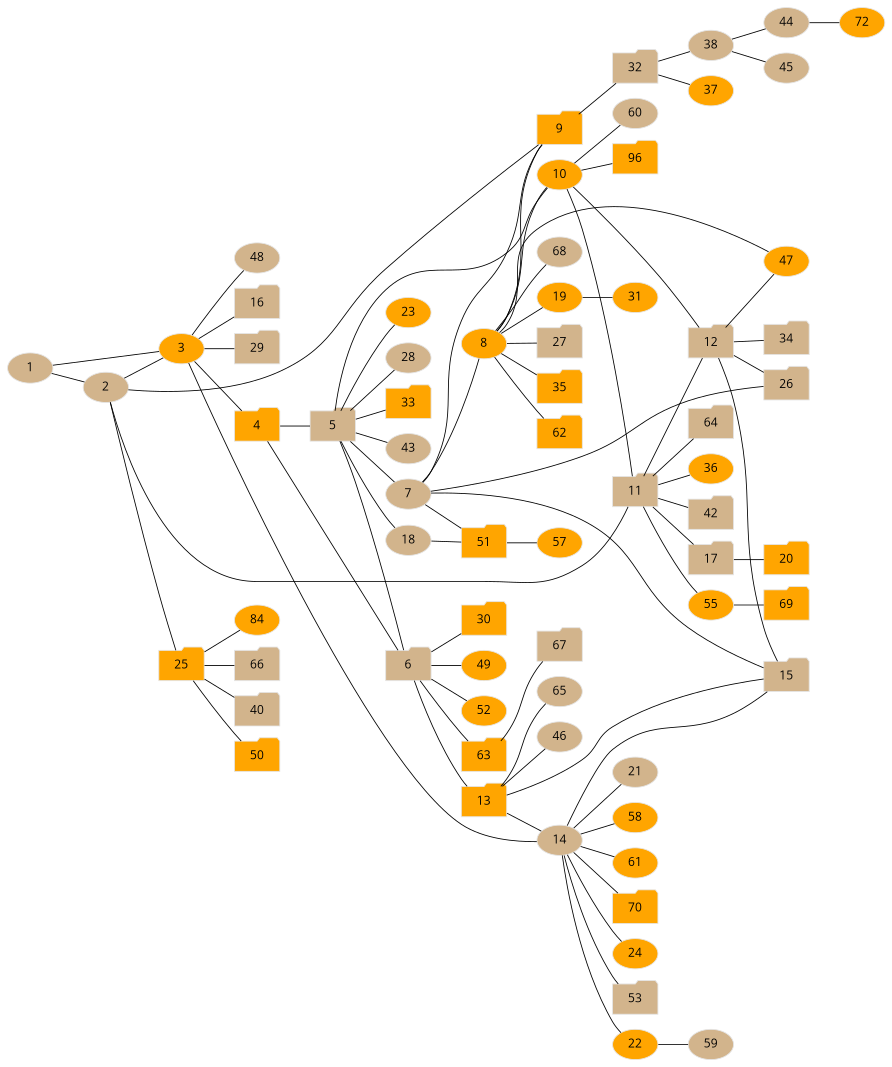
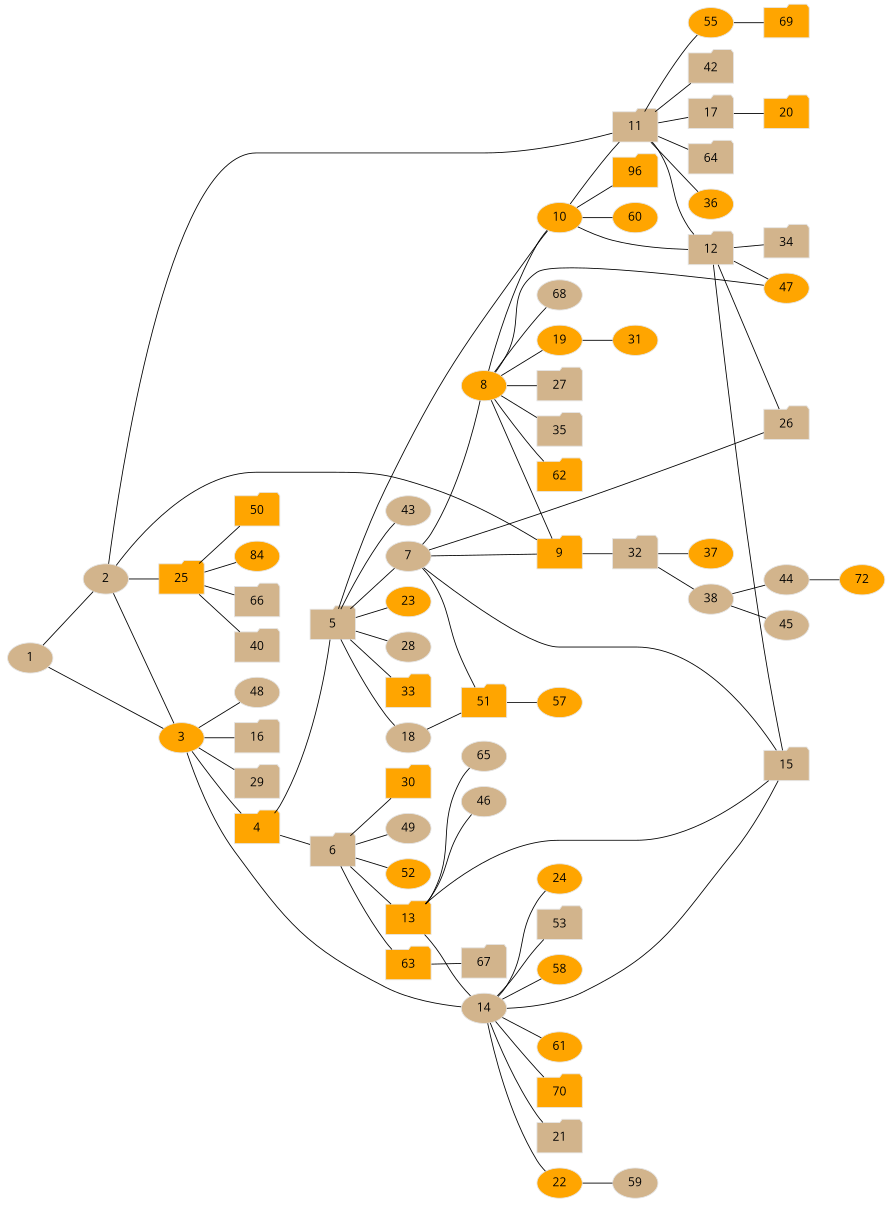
(635, 113) -> (635, 218)
(560, 388) -> (560, 431)
(375, 545) -> none
(484, 666) -> (408, 829)
(635, 772) -> (560, 1138)
